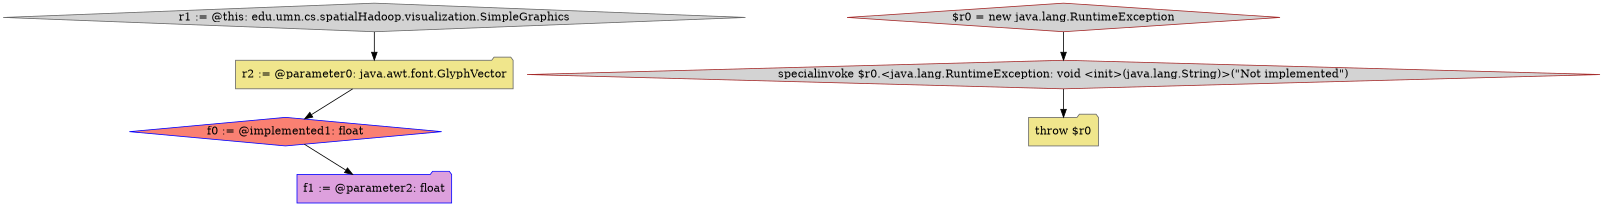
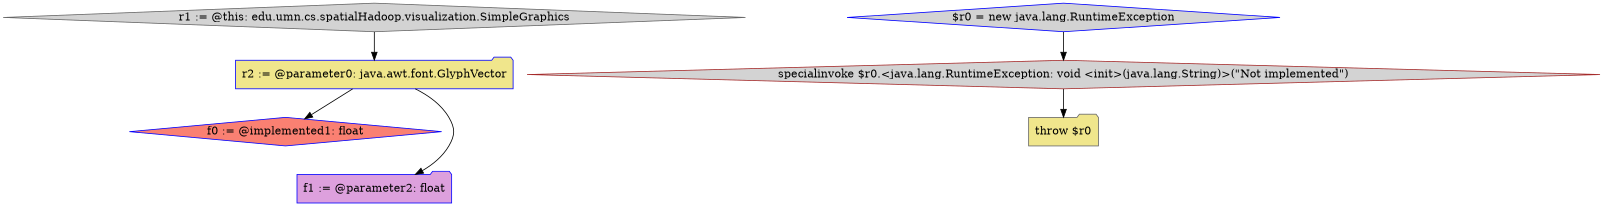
(1063, 17) -> (1063, 17)
(374, 75) -> (374, 75)
(325, 157) -> (453, 128)
